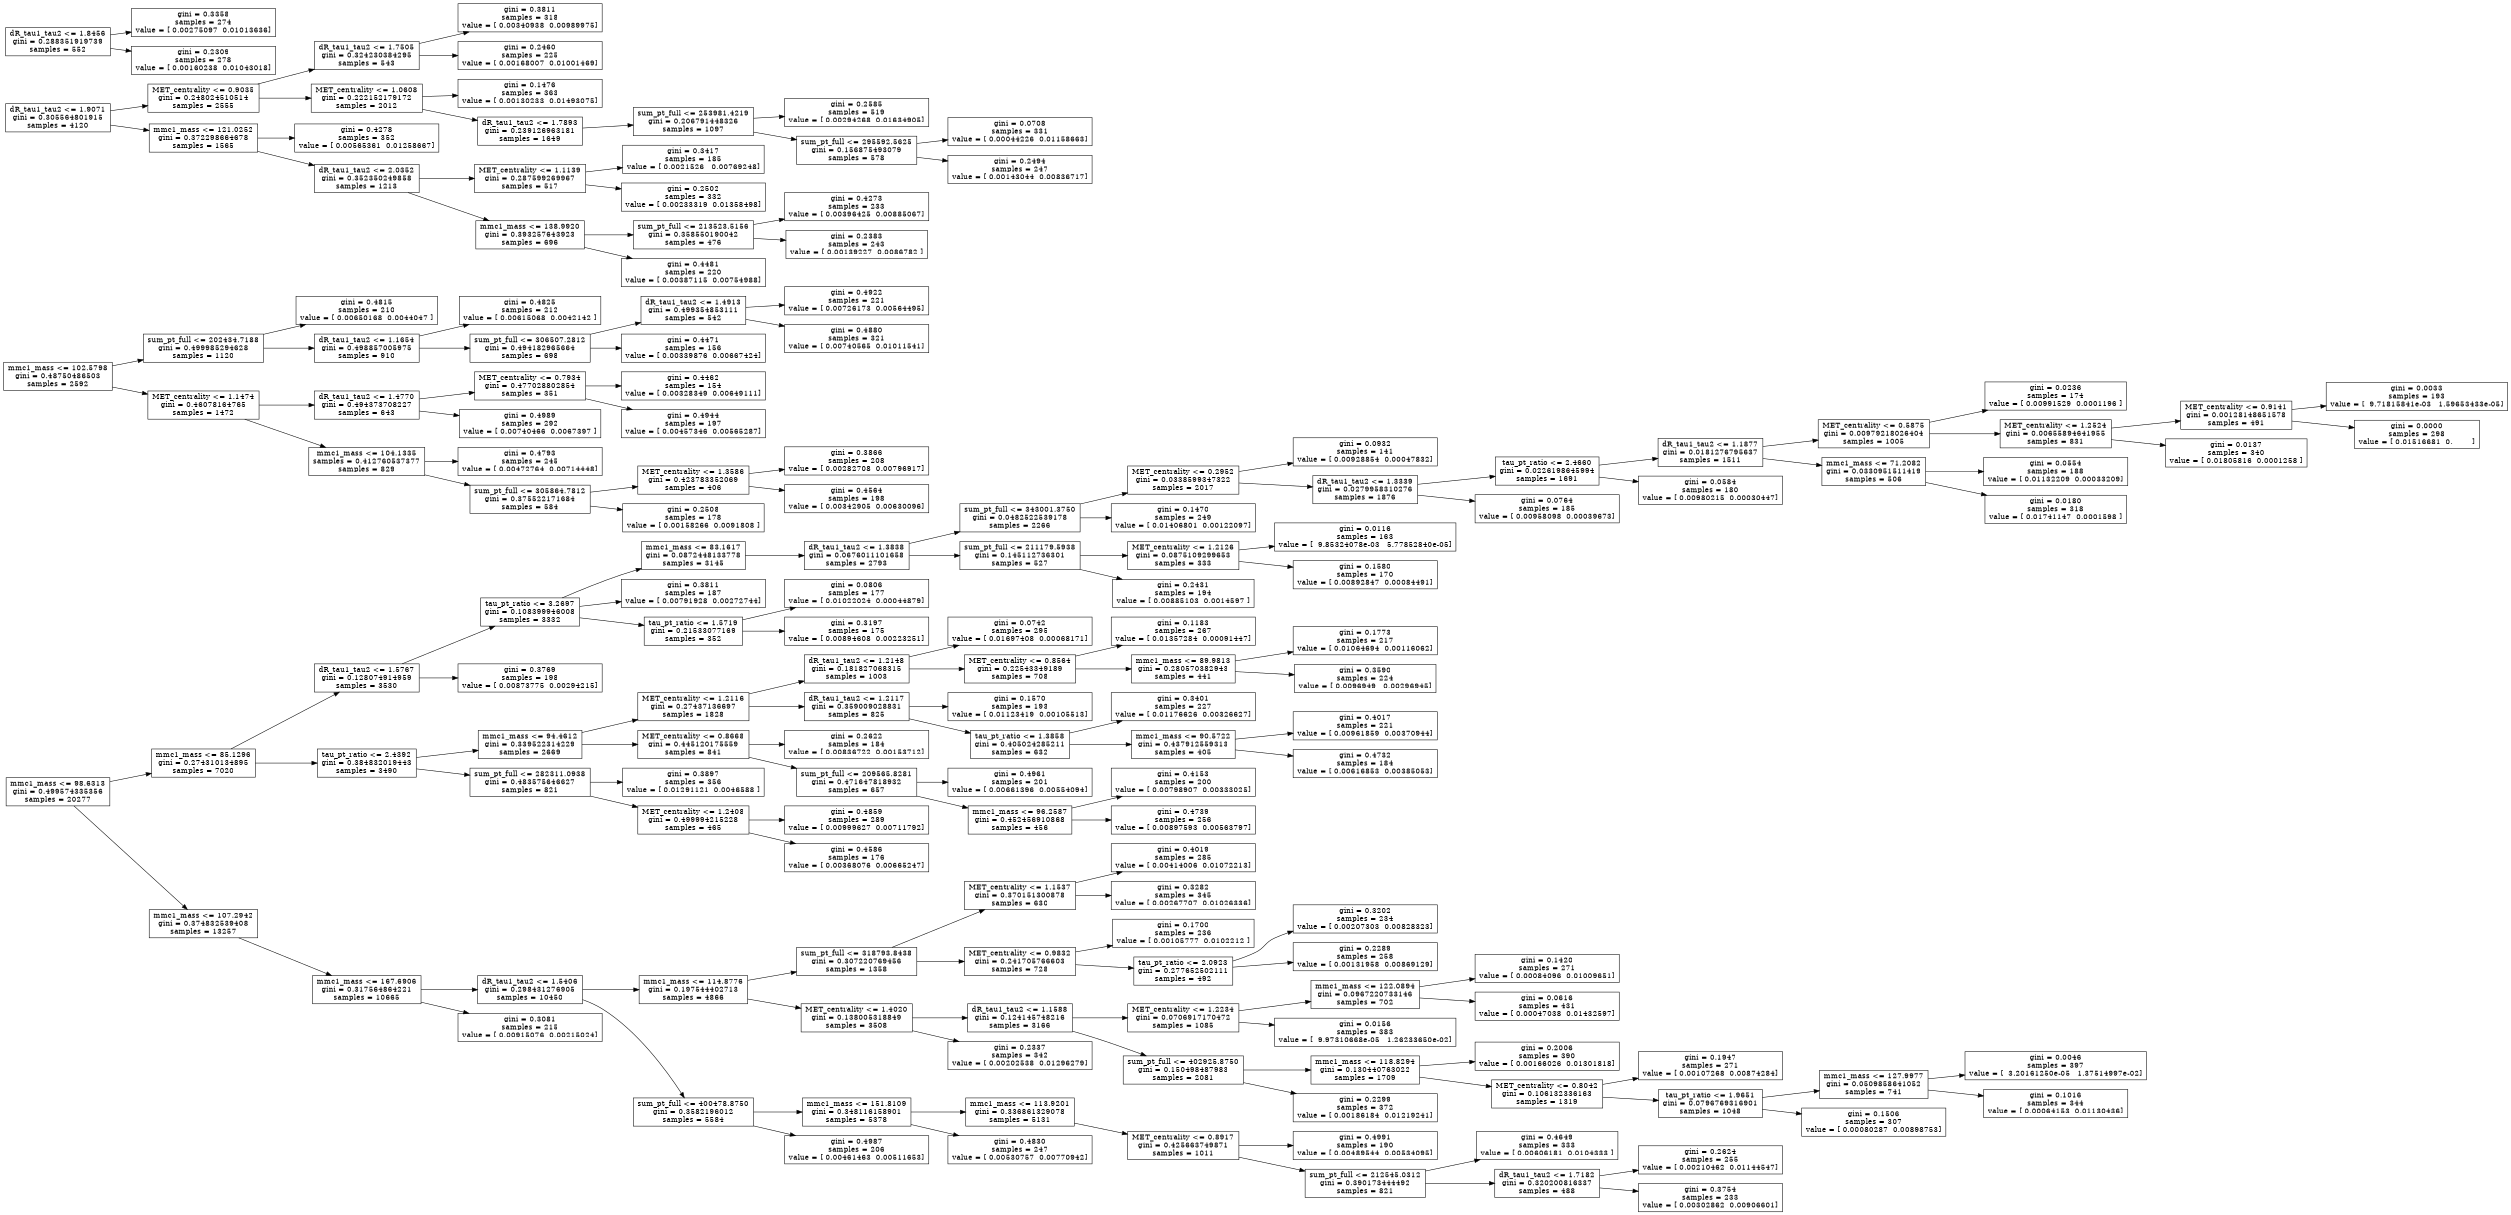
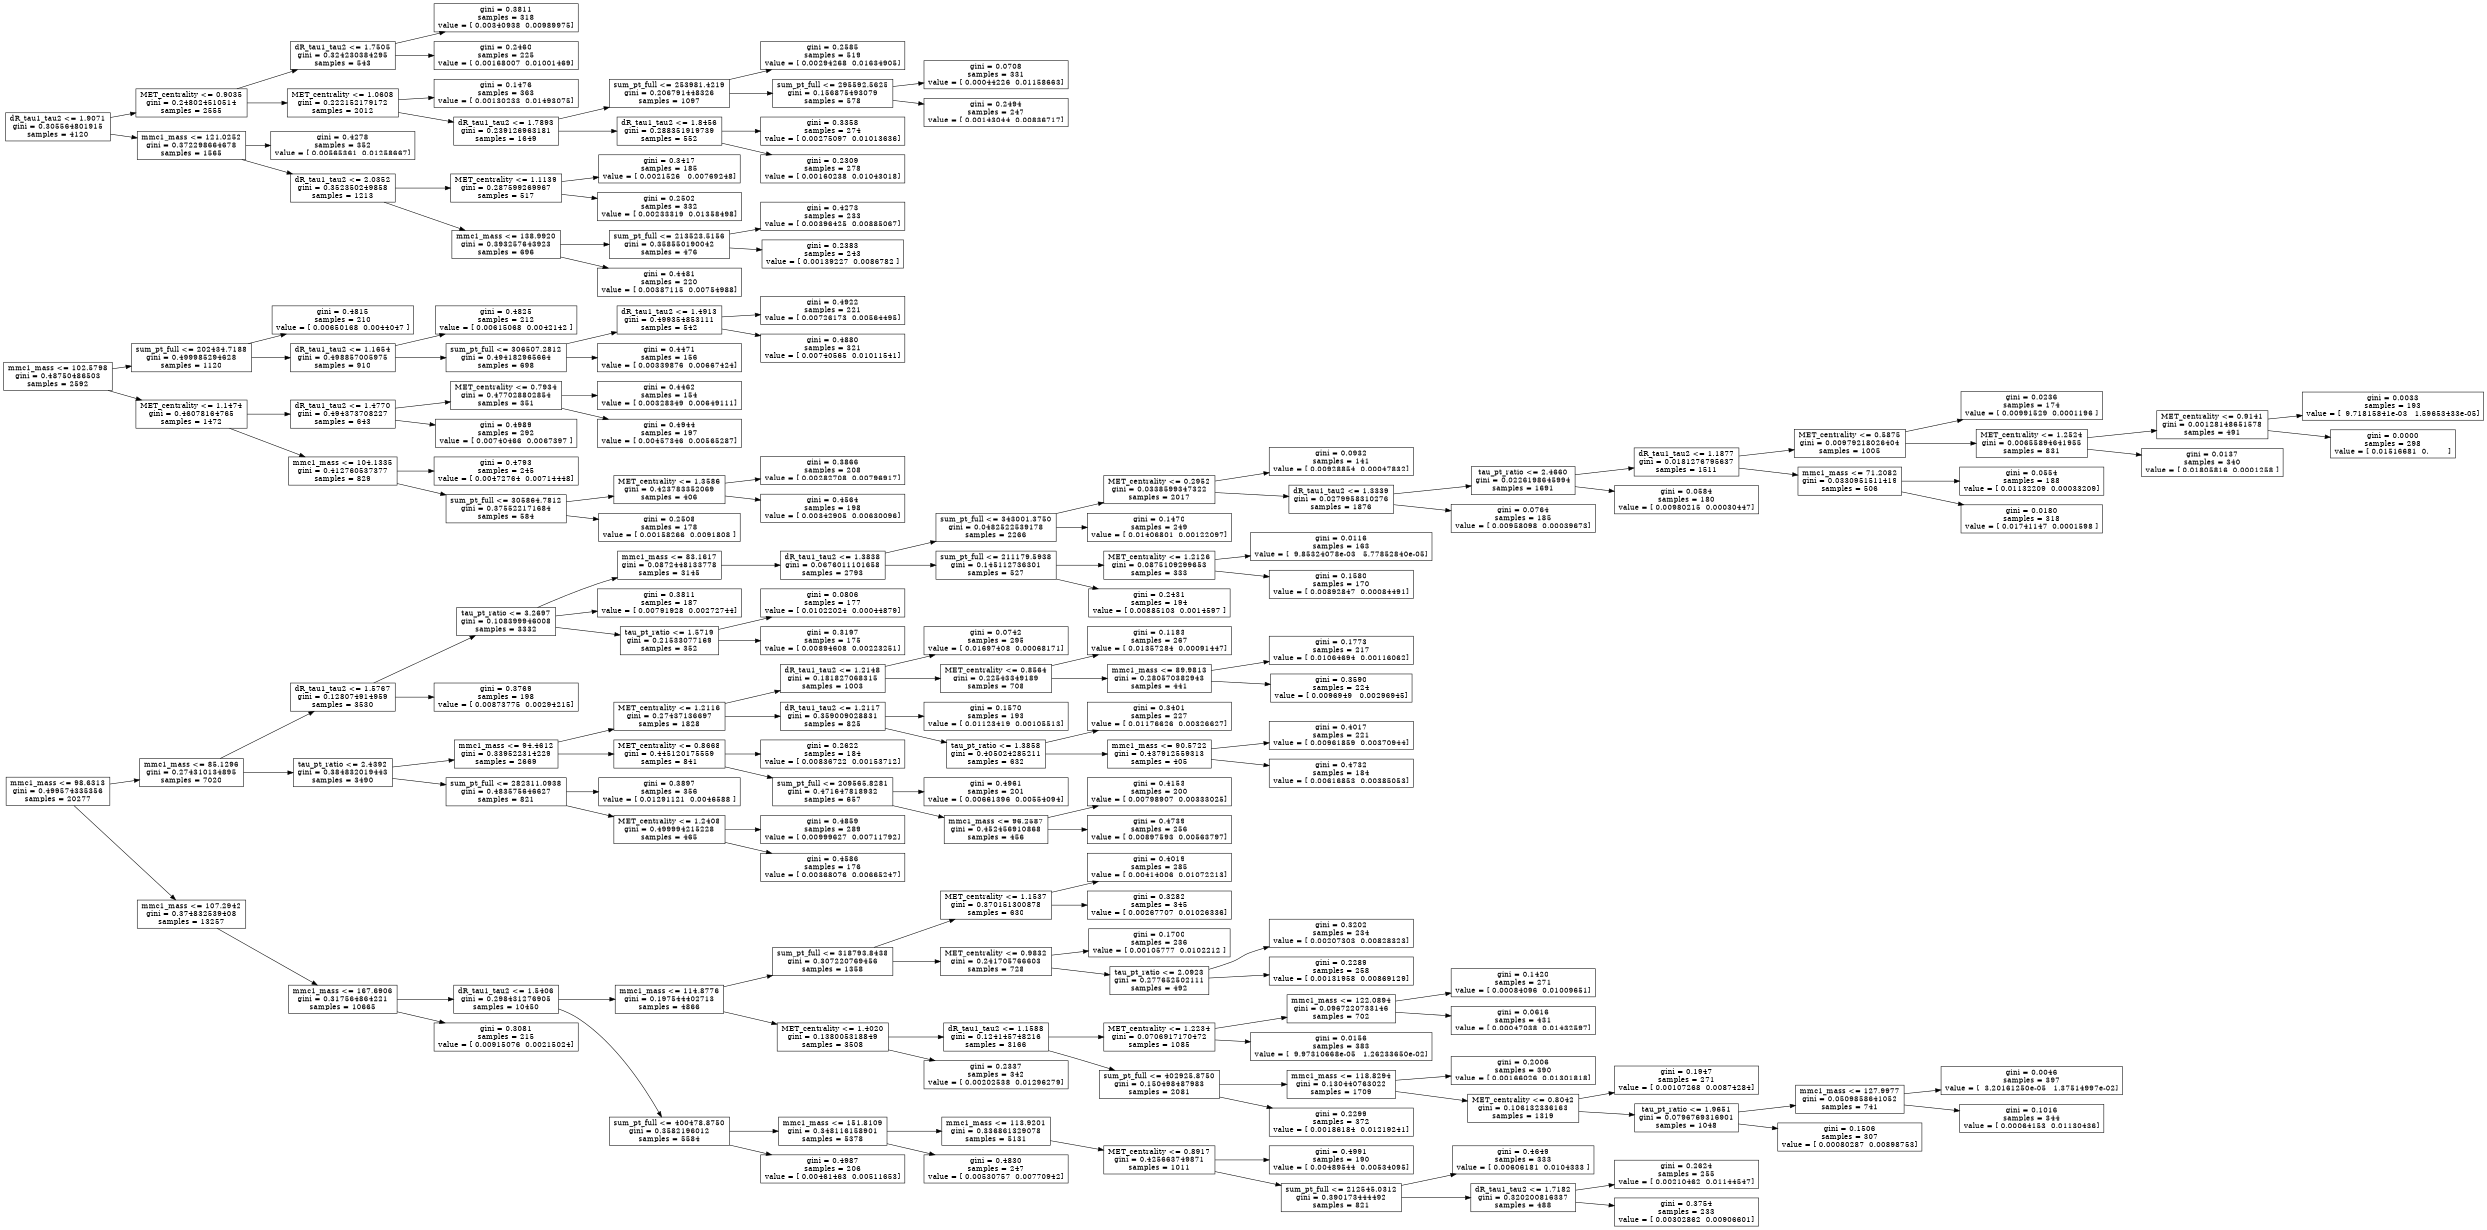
none -> (585, 131)
(367, 461) -> (343, 471)
